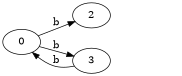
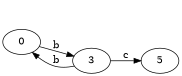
(92, 15) -> none
none -> (160, 61)
